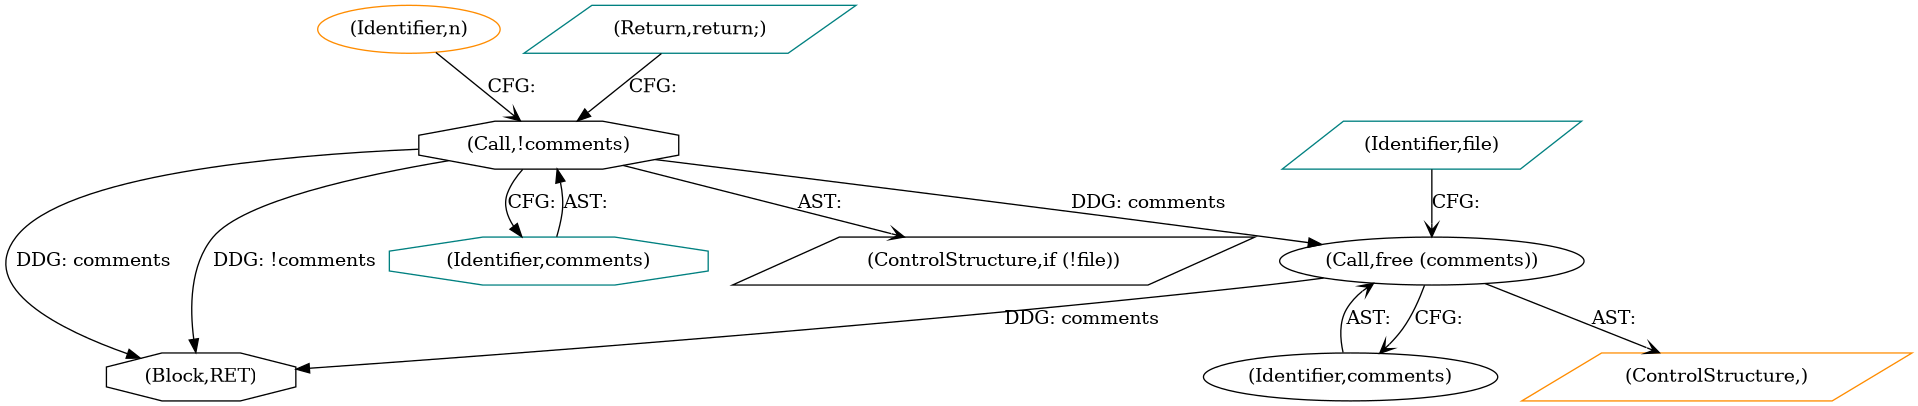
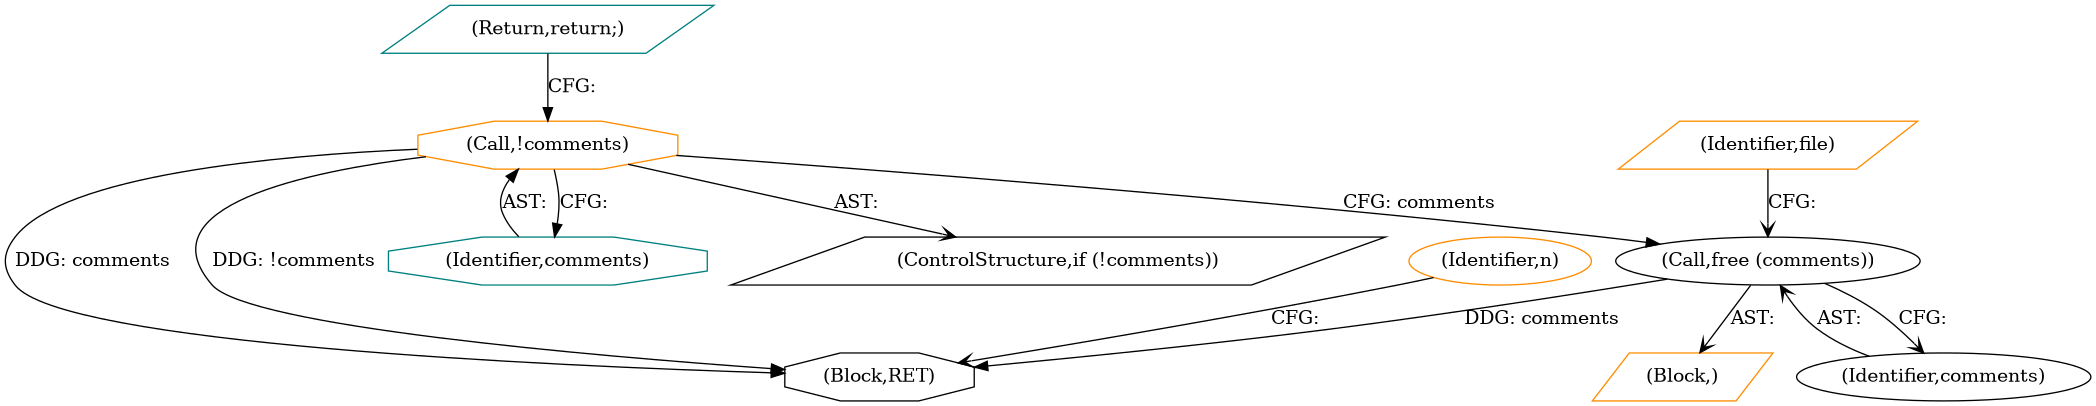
(473, 82) -> (1203, 321)
(549, 145) -> (548, 145)
(1432, 145) -> (1768, 145)
(1149, 203) -> (1420, 203)
(994, 261) -> (1058, 261)
(1717, 377) -> (1683, 377)
